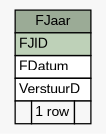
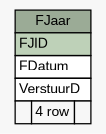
(53, 112) -> (53, 112)
